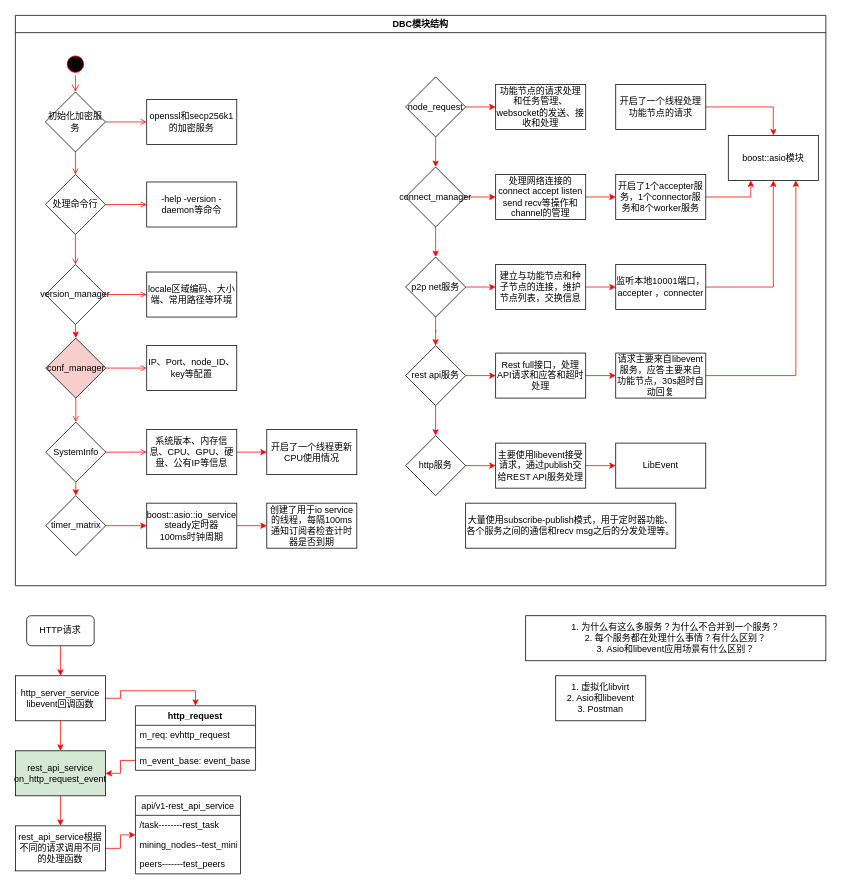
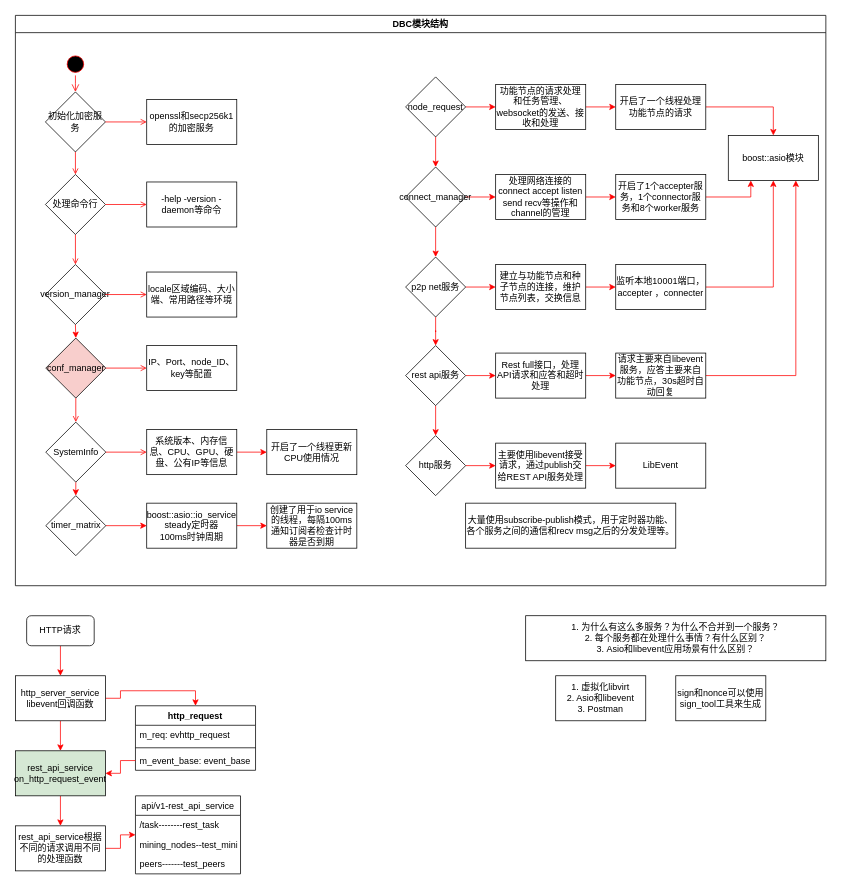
none -> (609, 107)
none -> (720, 698)
